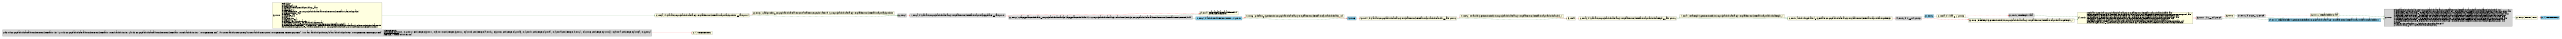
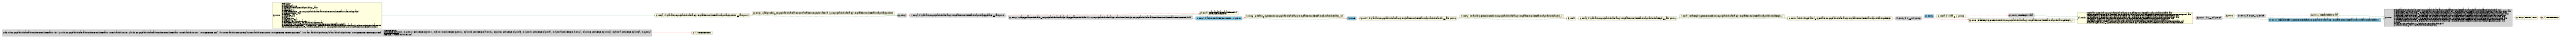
(2550, 18) -> (2550, 18)
